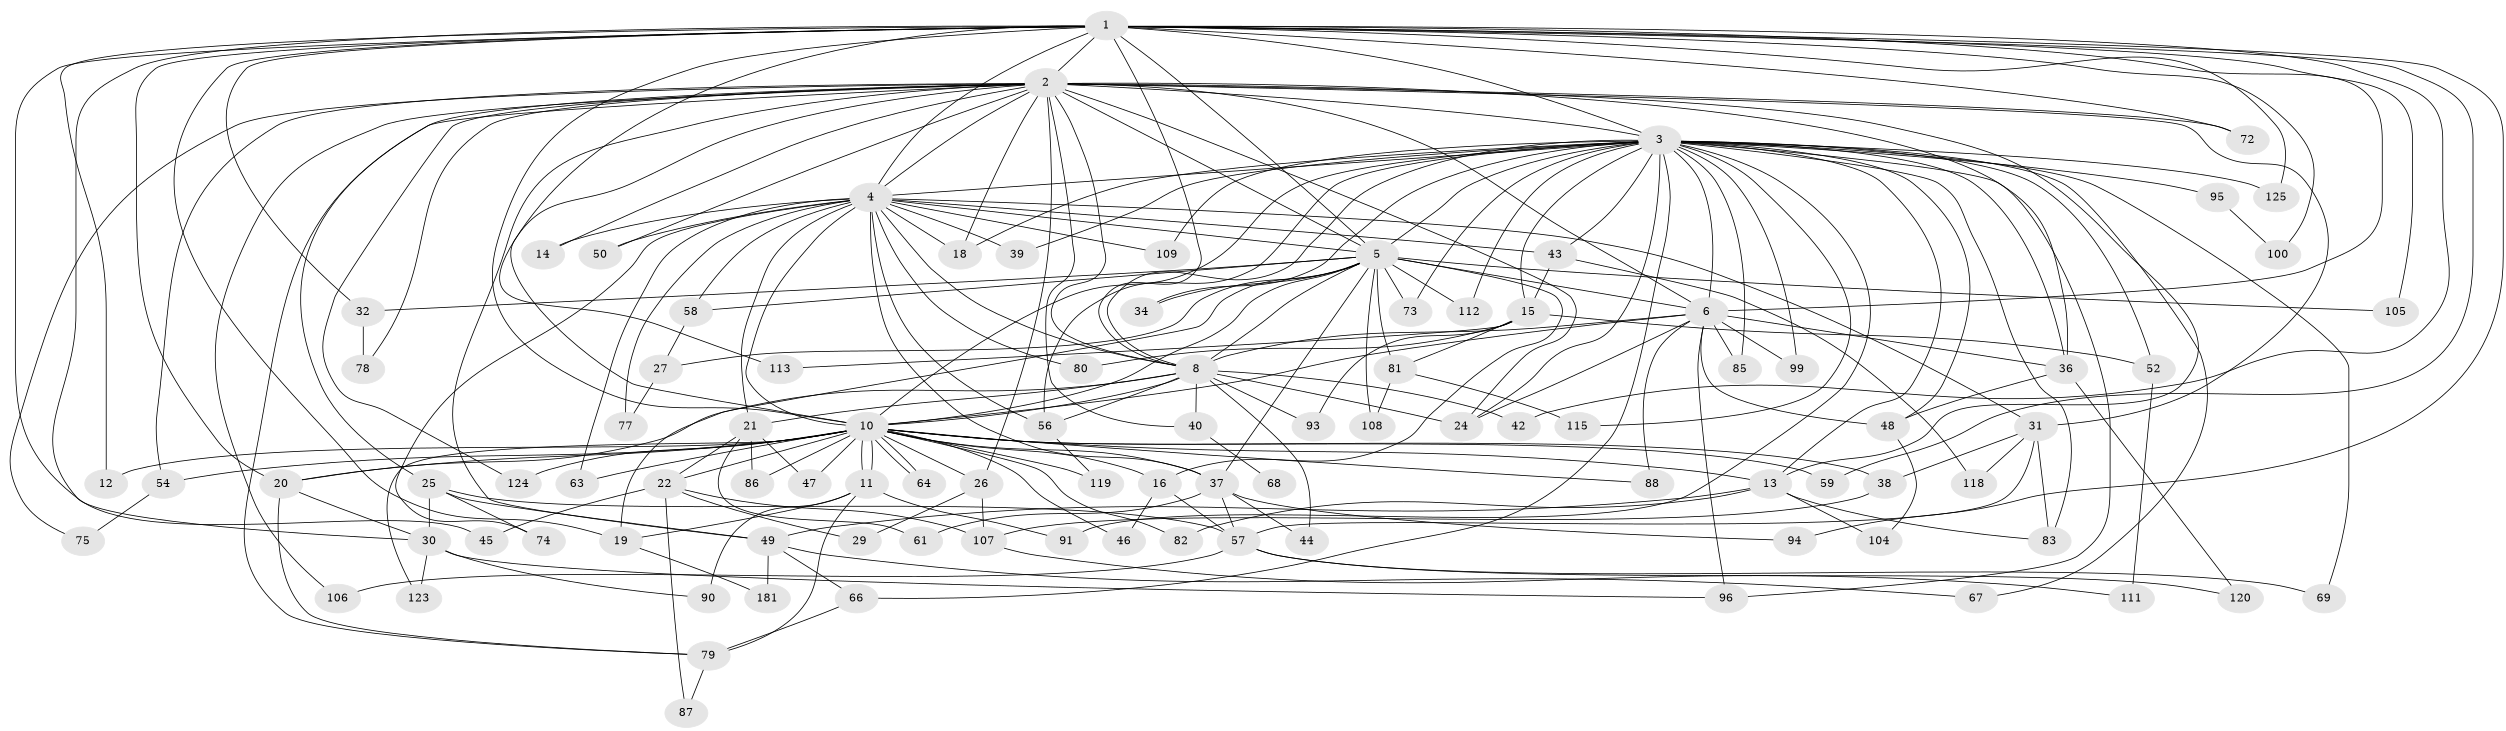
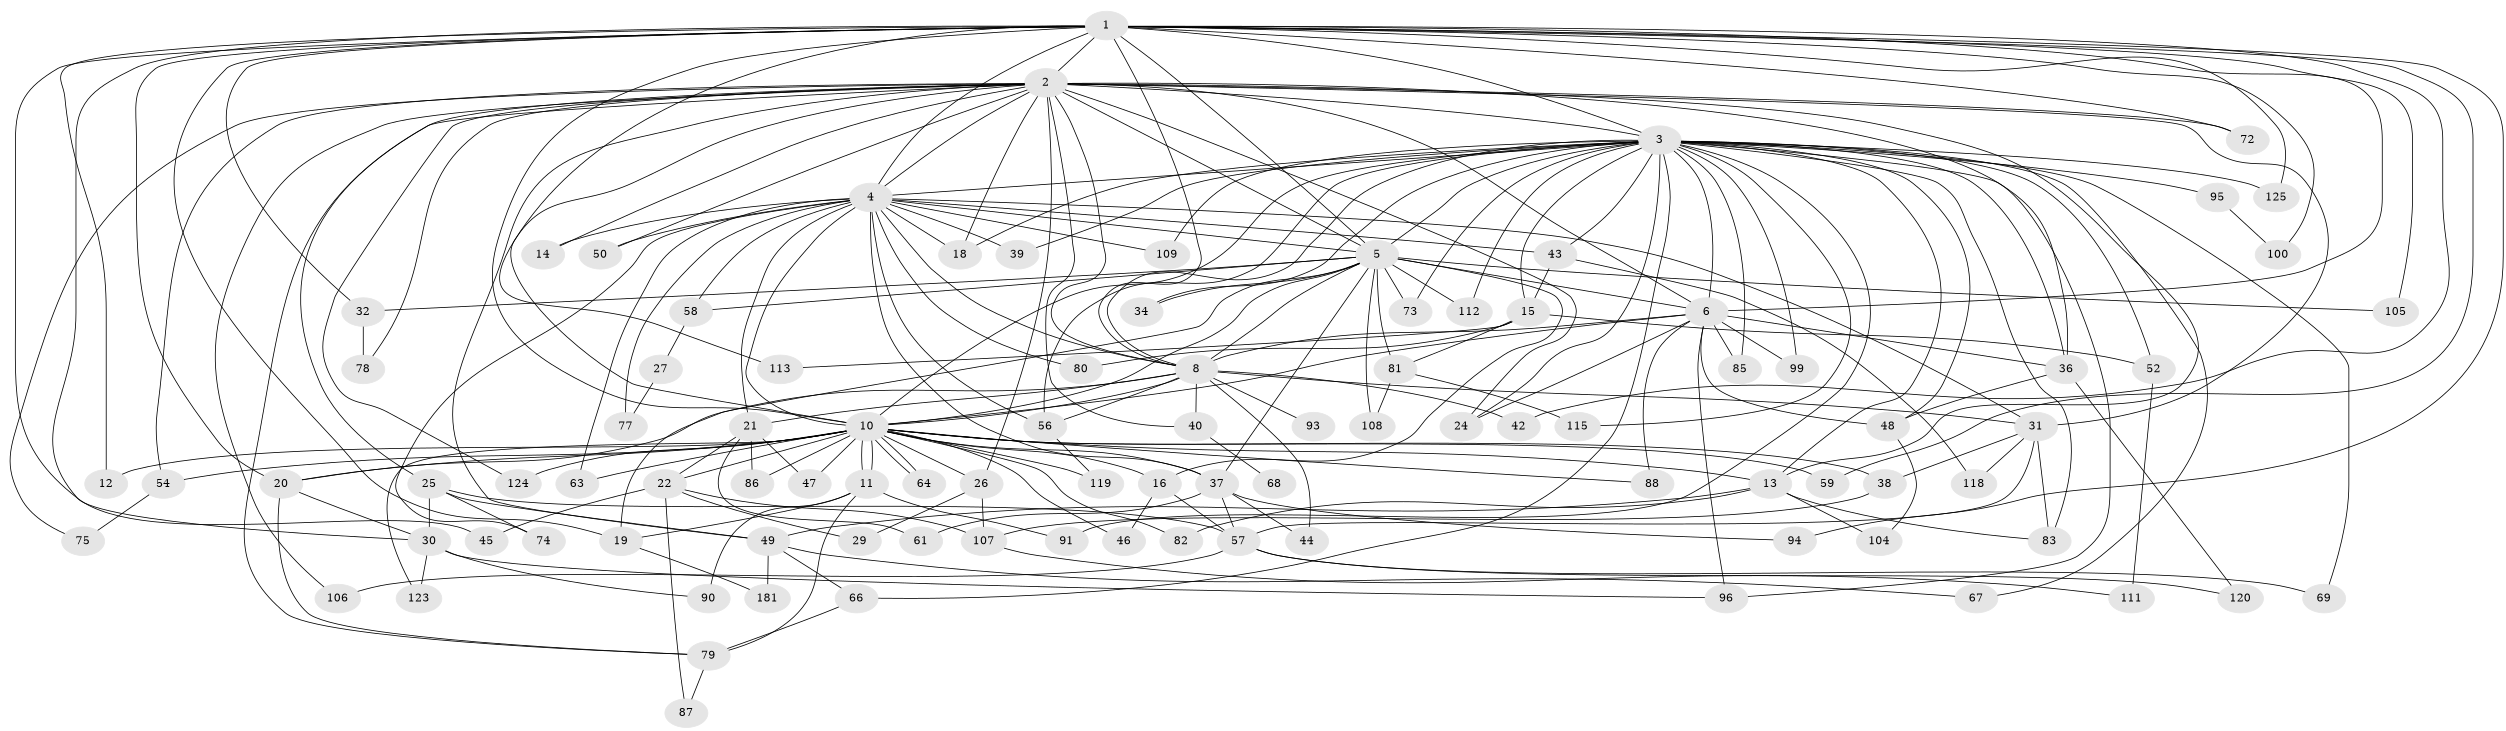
(1064, 345) -> none
(1356, 363) -> none
(1335, 398) -> (1597, 395)
